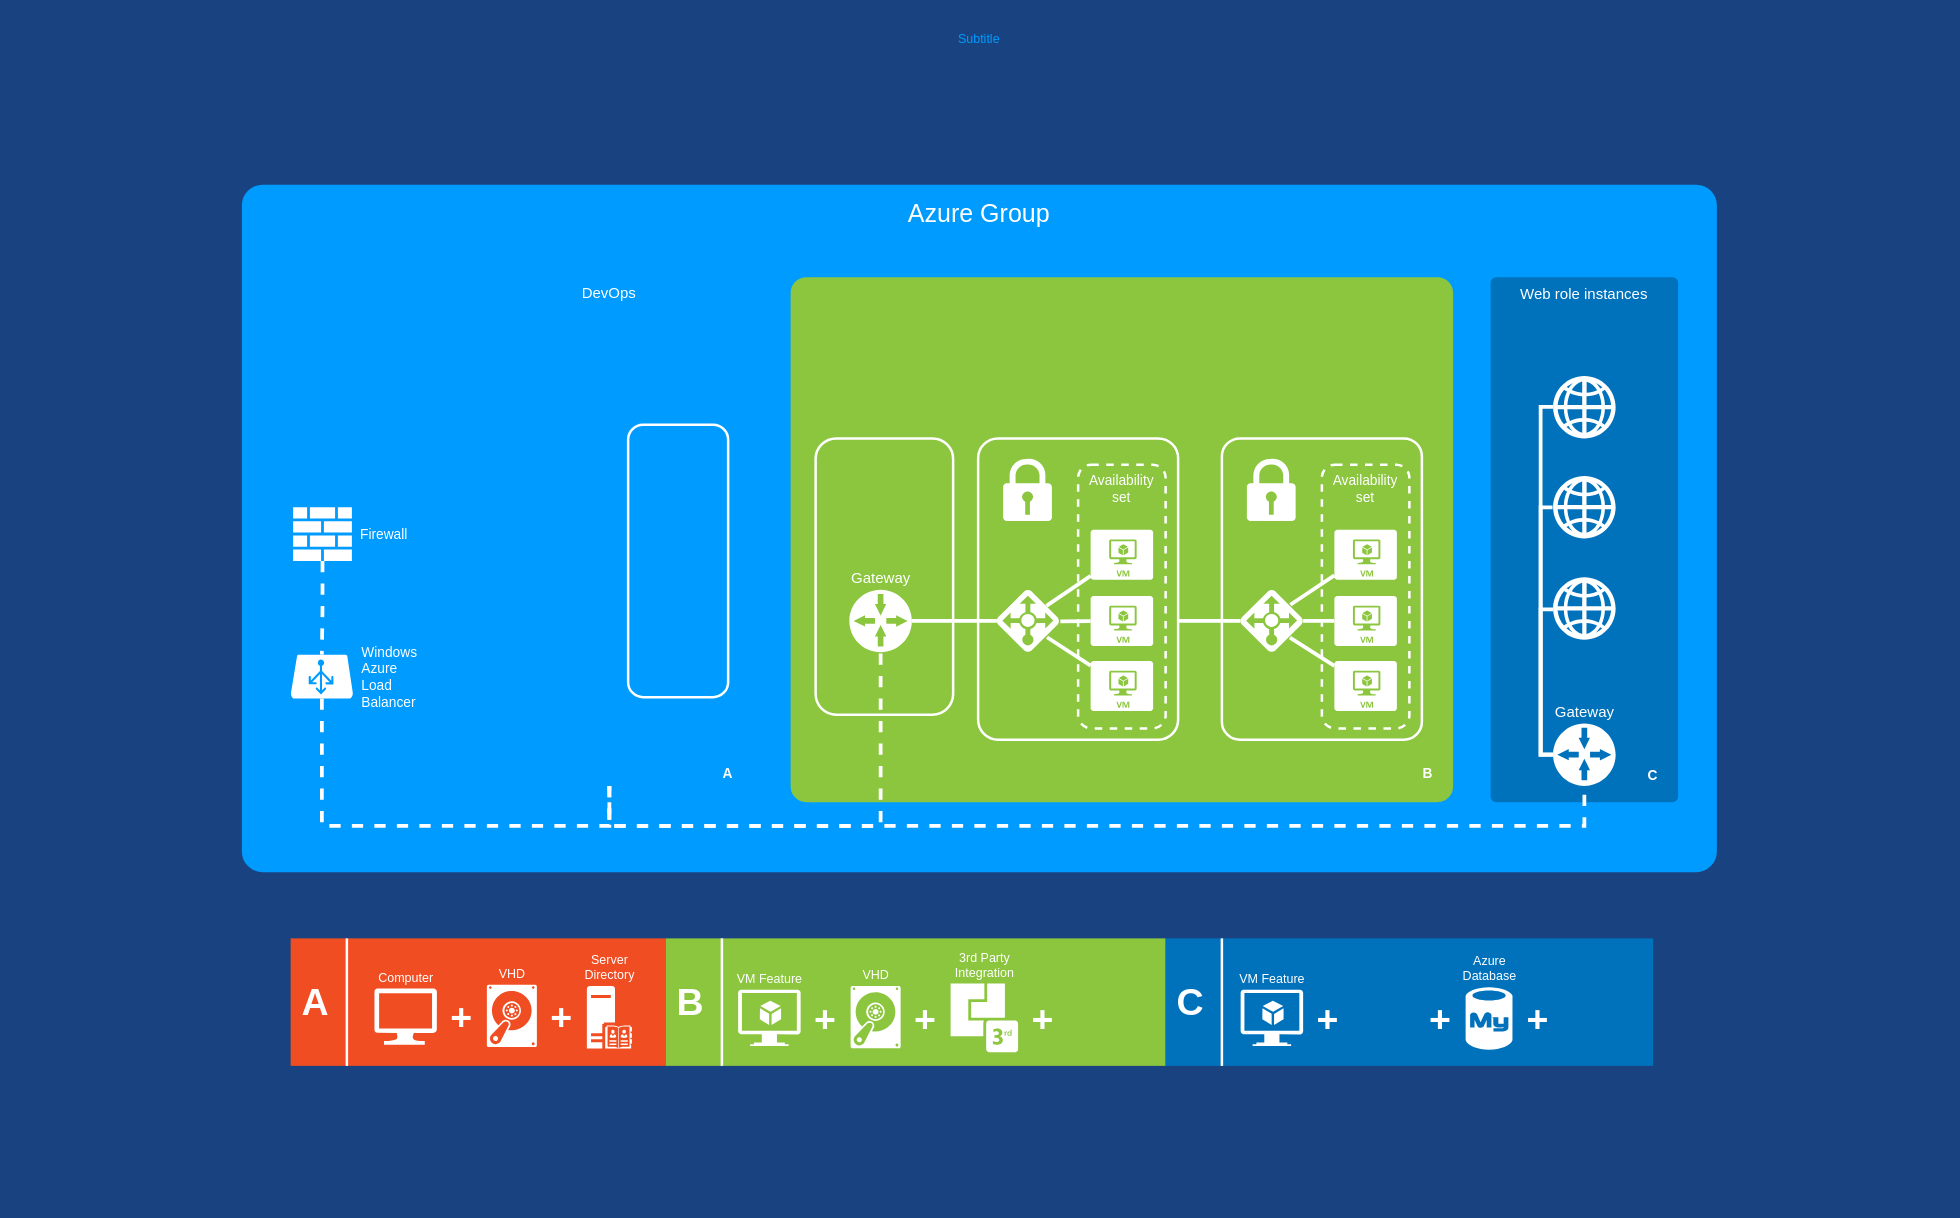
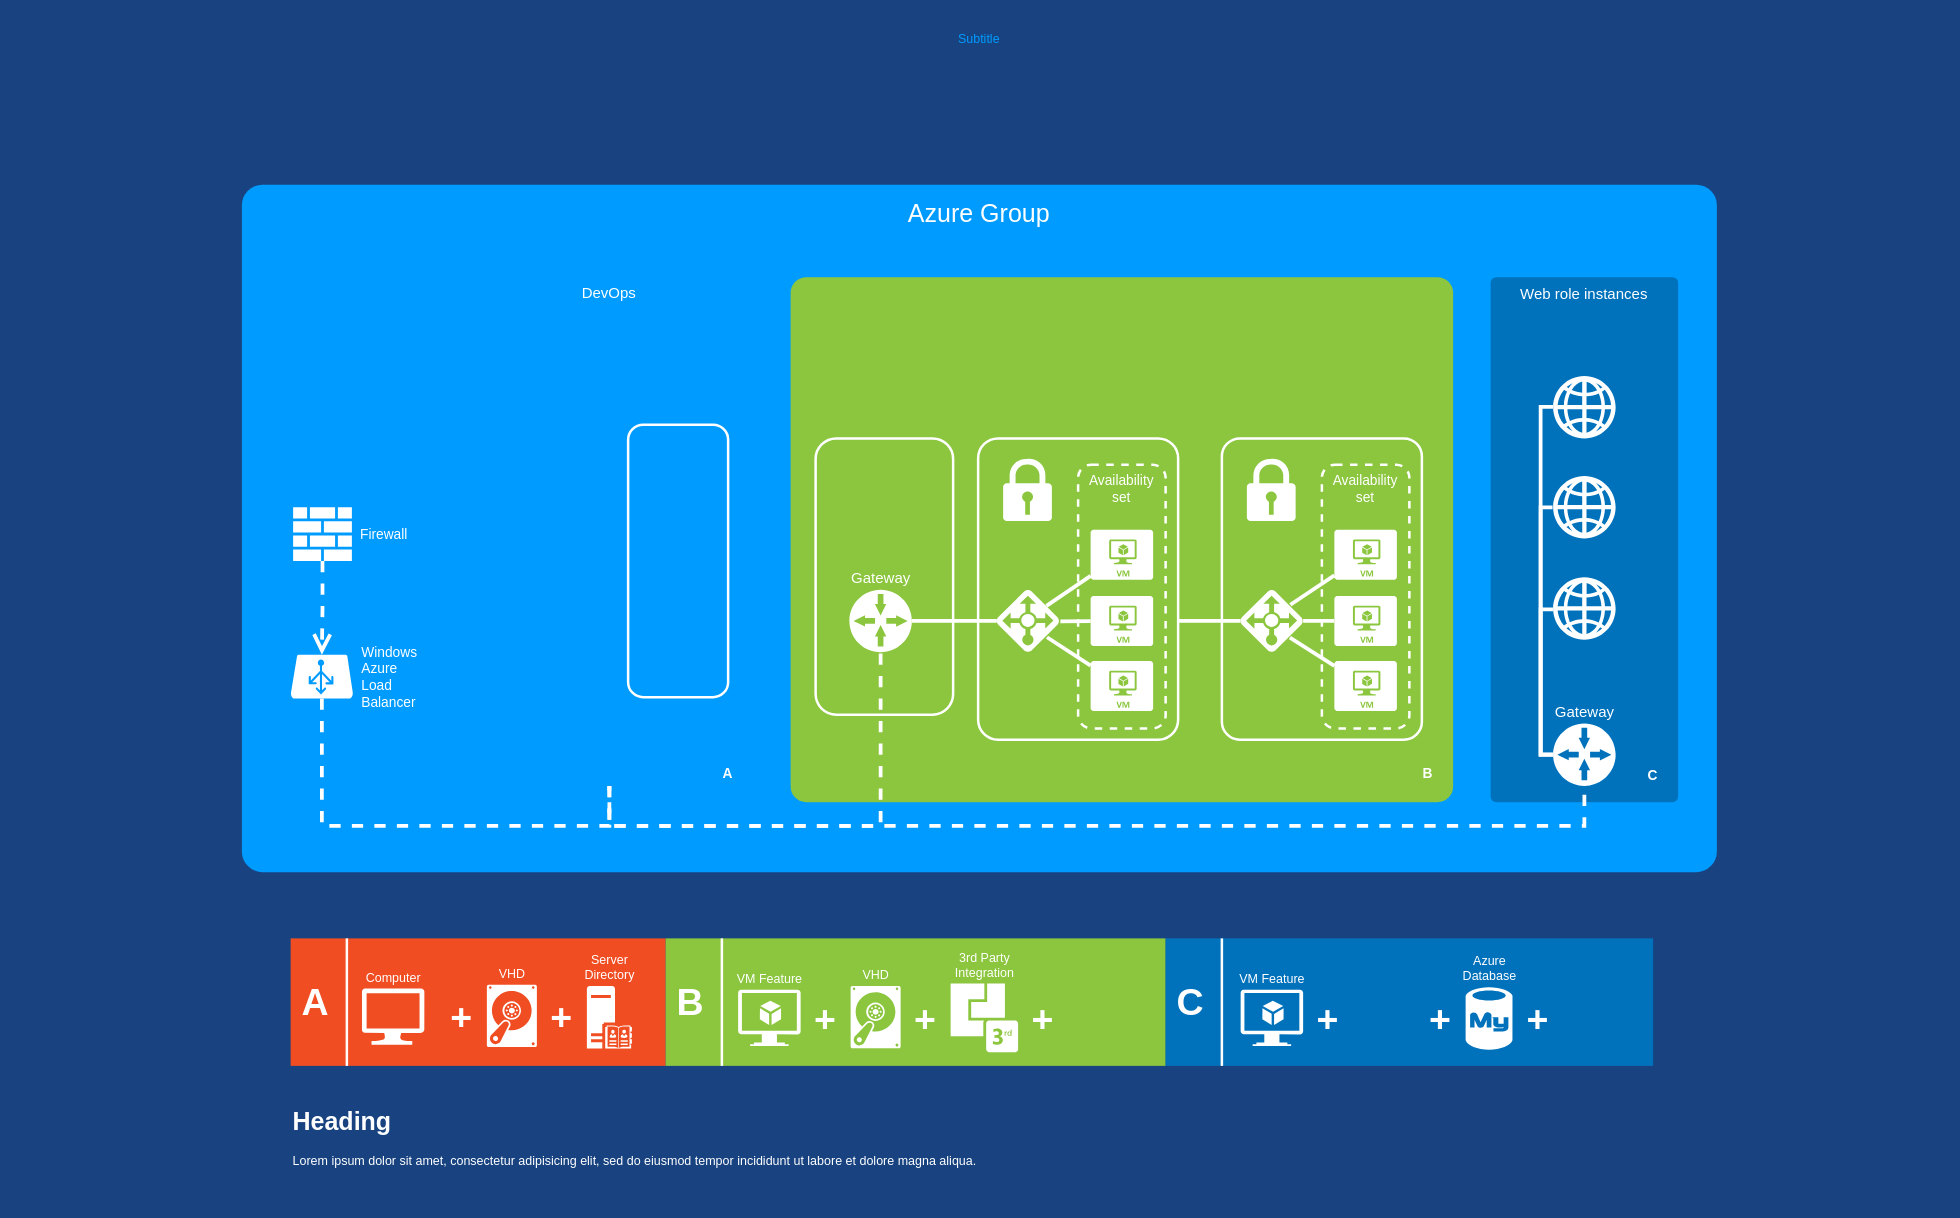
(322, 646) -> (322, 642)
(406, 1016) -> (393, 1016)
none -> (938, 1147)
